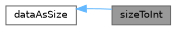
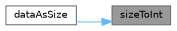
(99, 9) -> (89, 22)
